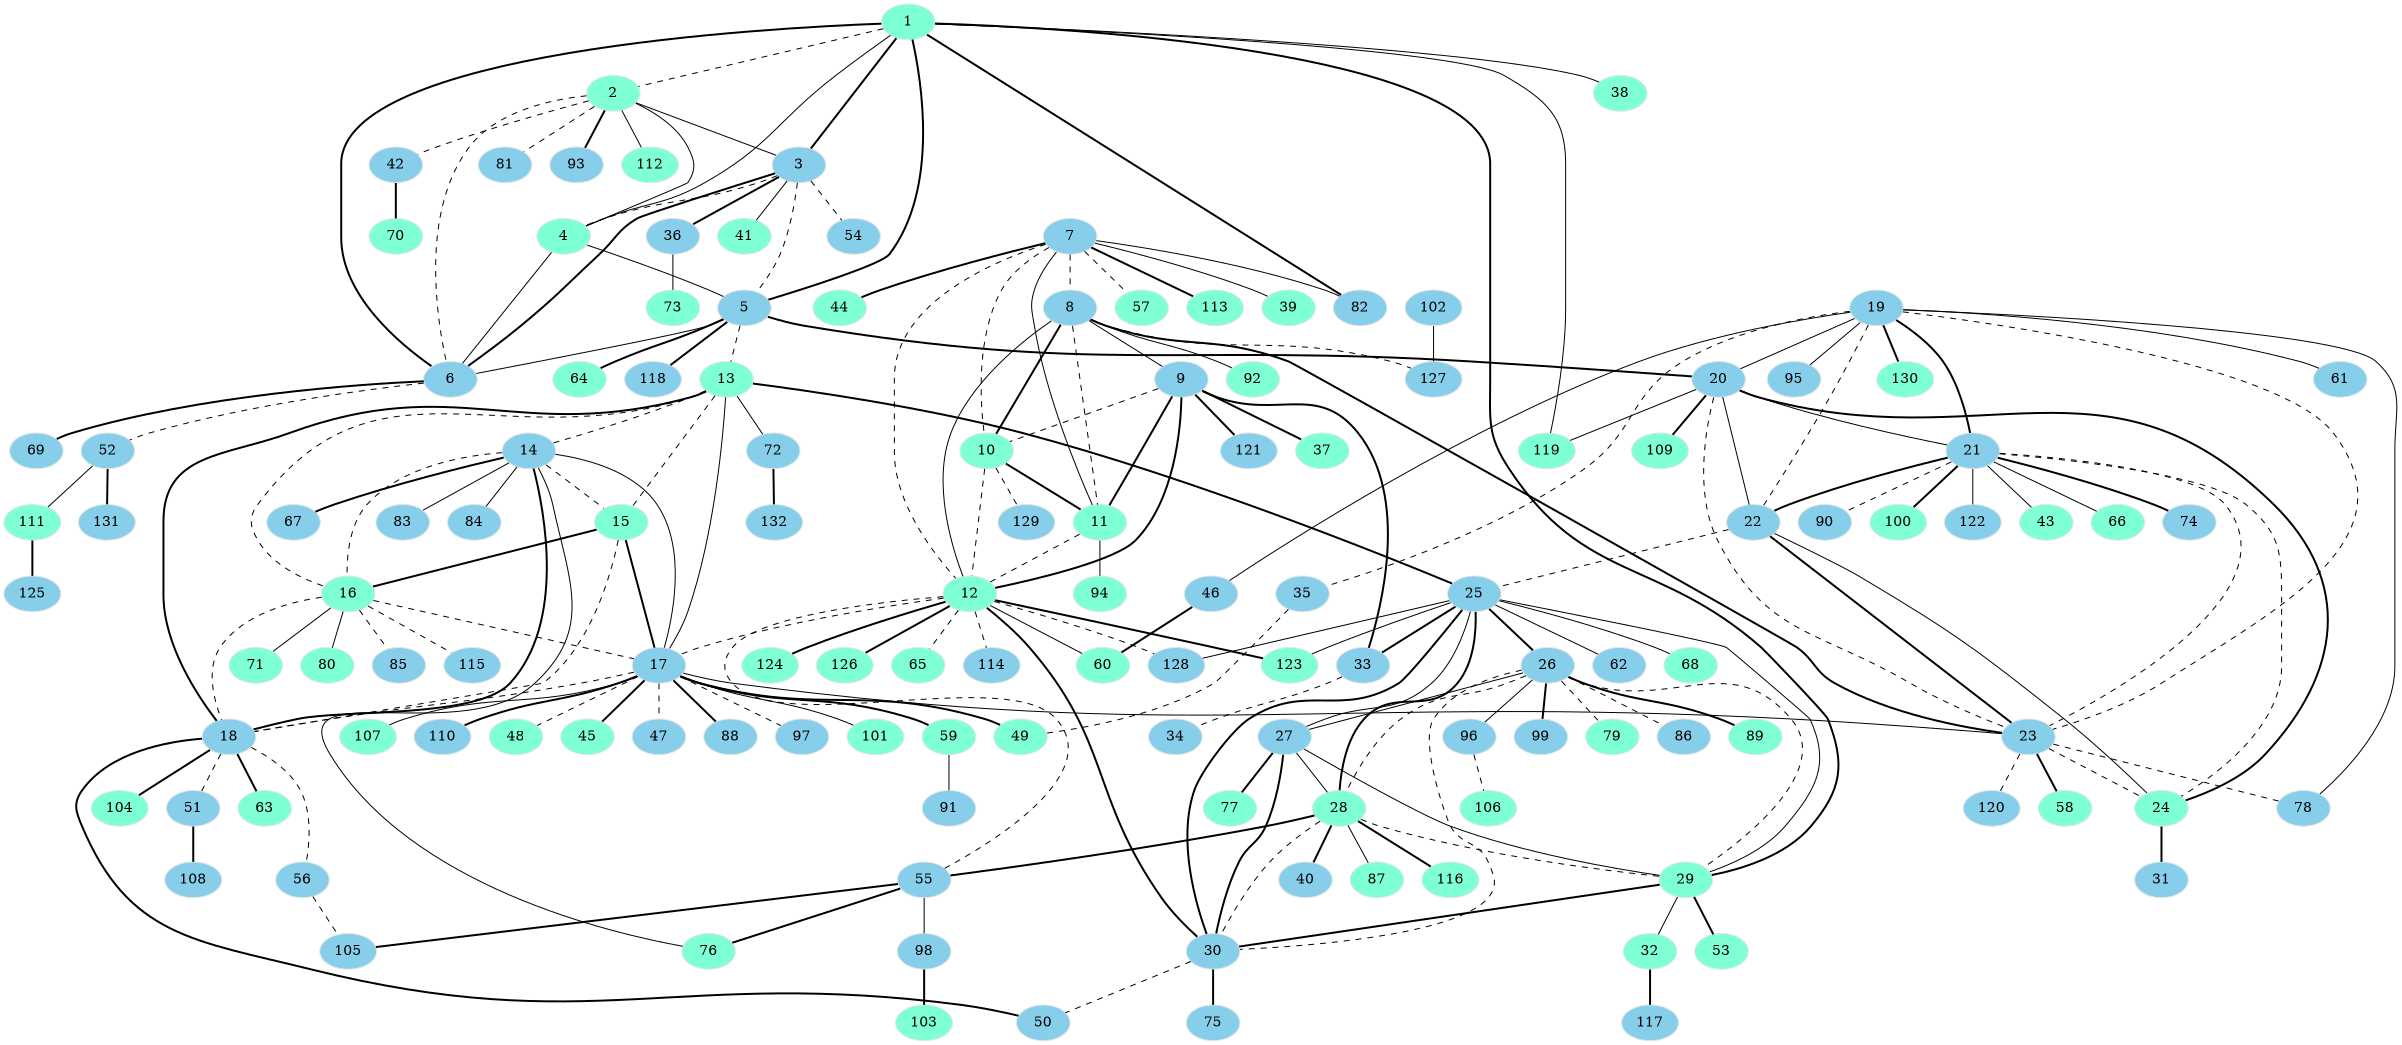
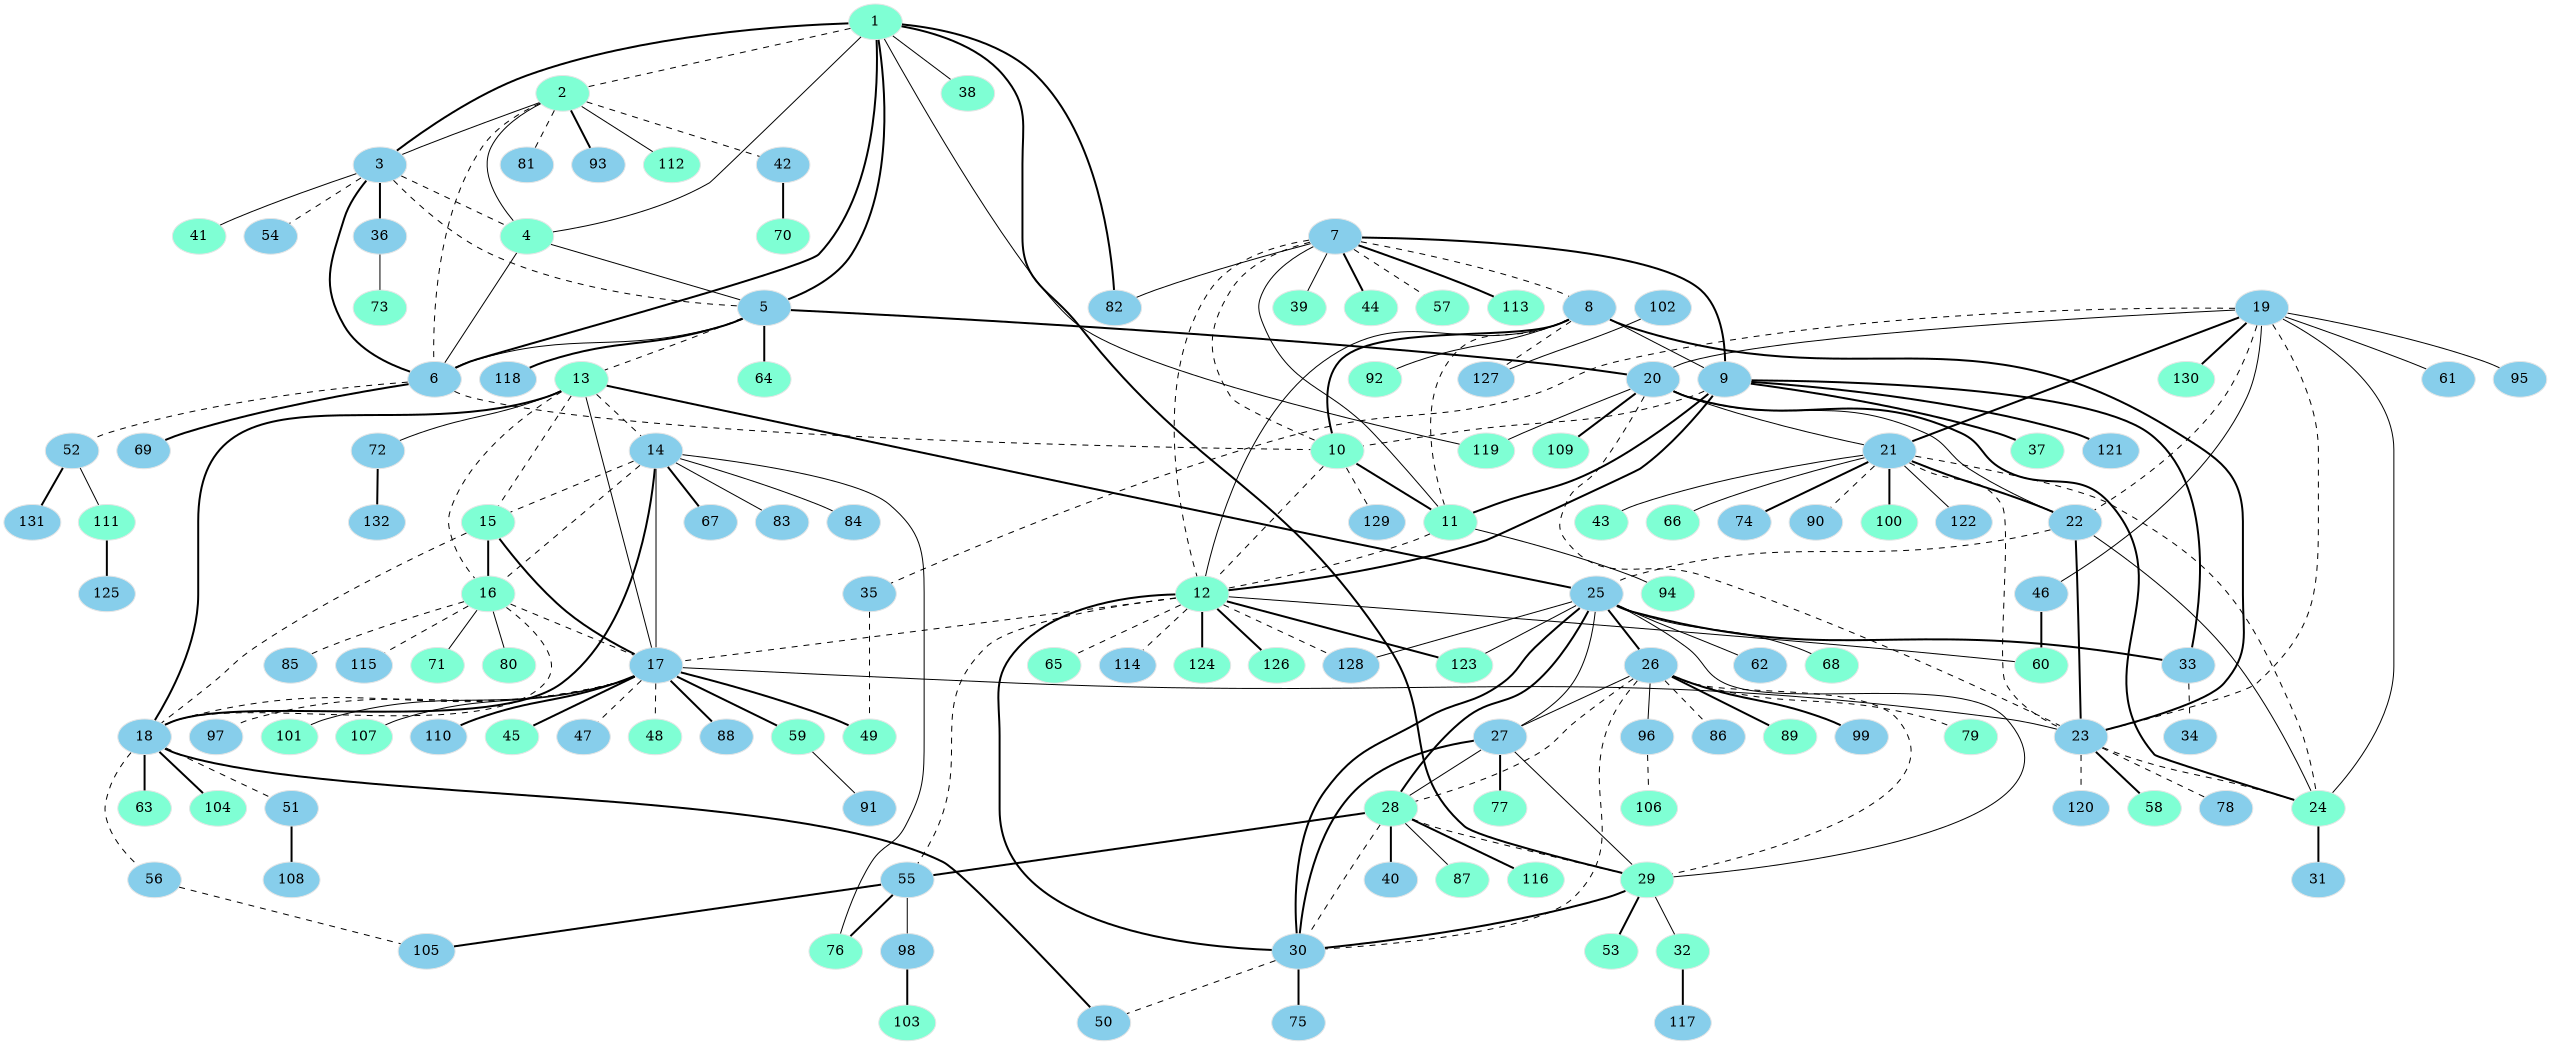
none -> (1573, 252)
(2370, 359) -> (2394, 540)
none -> (881, 437)
